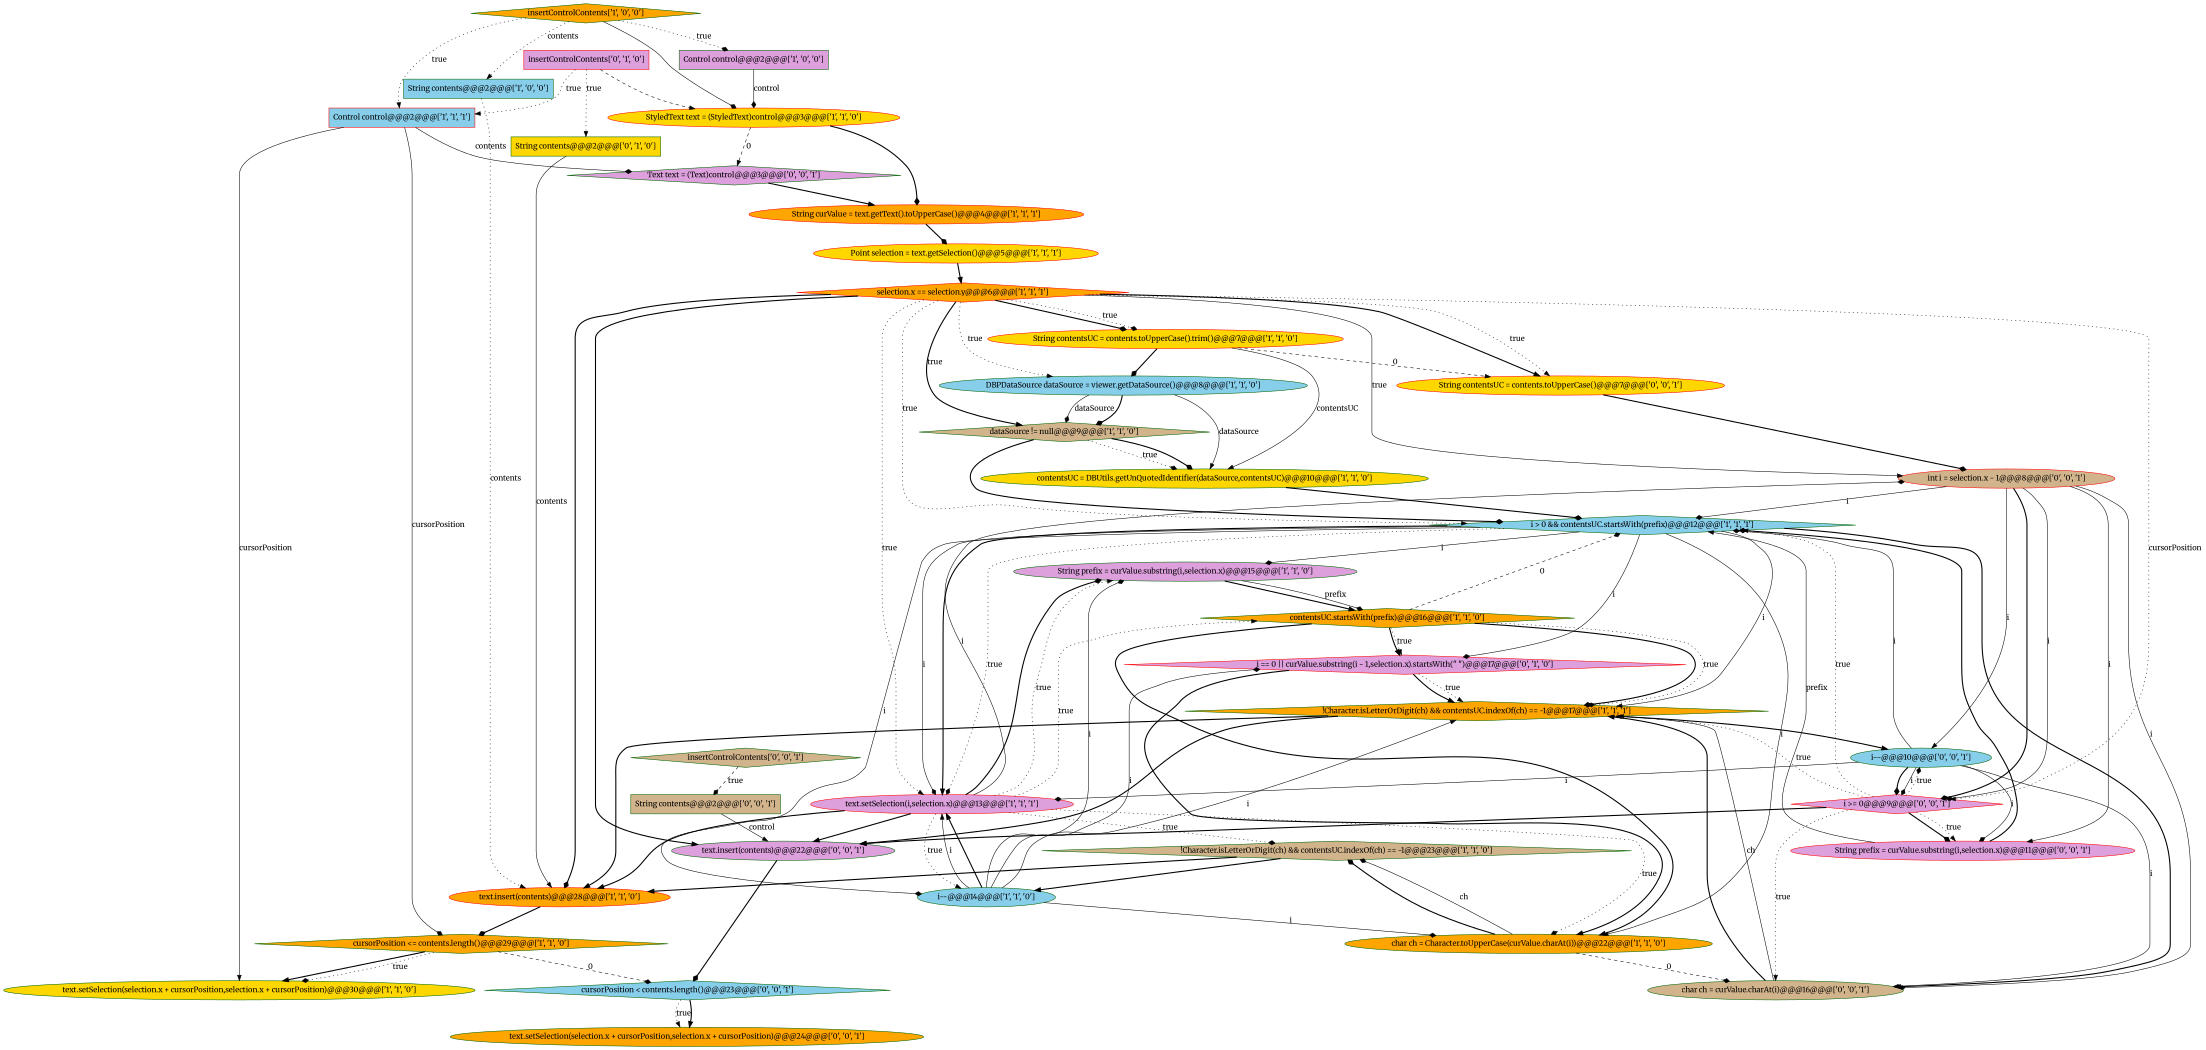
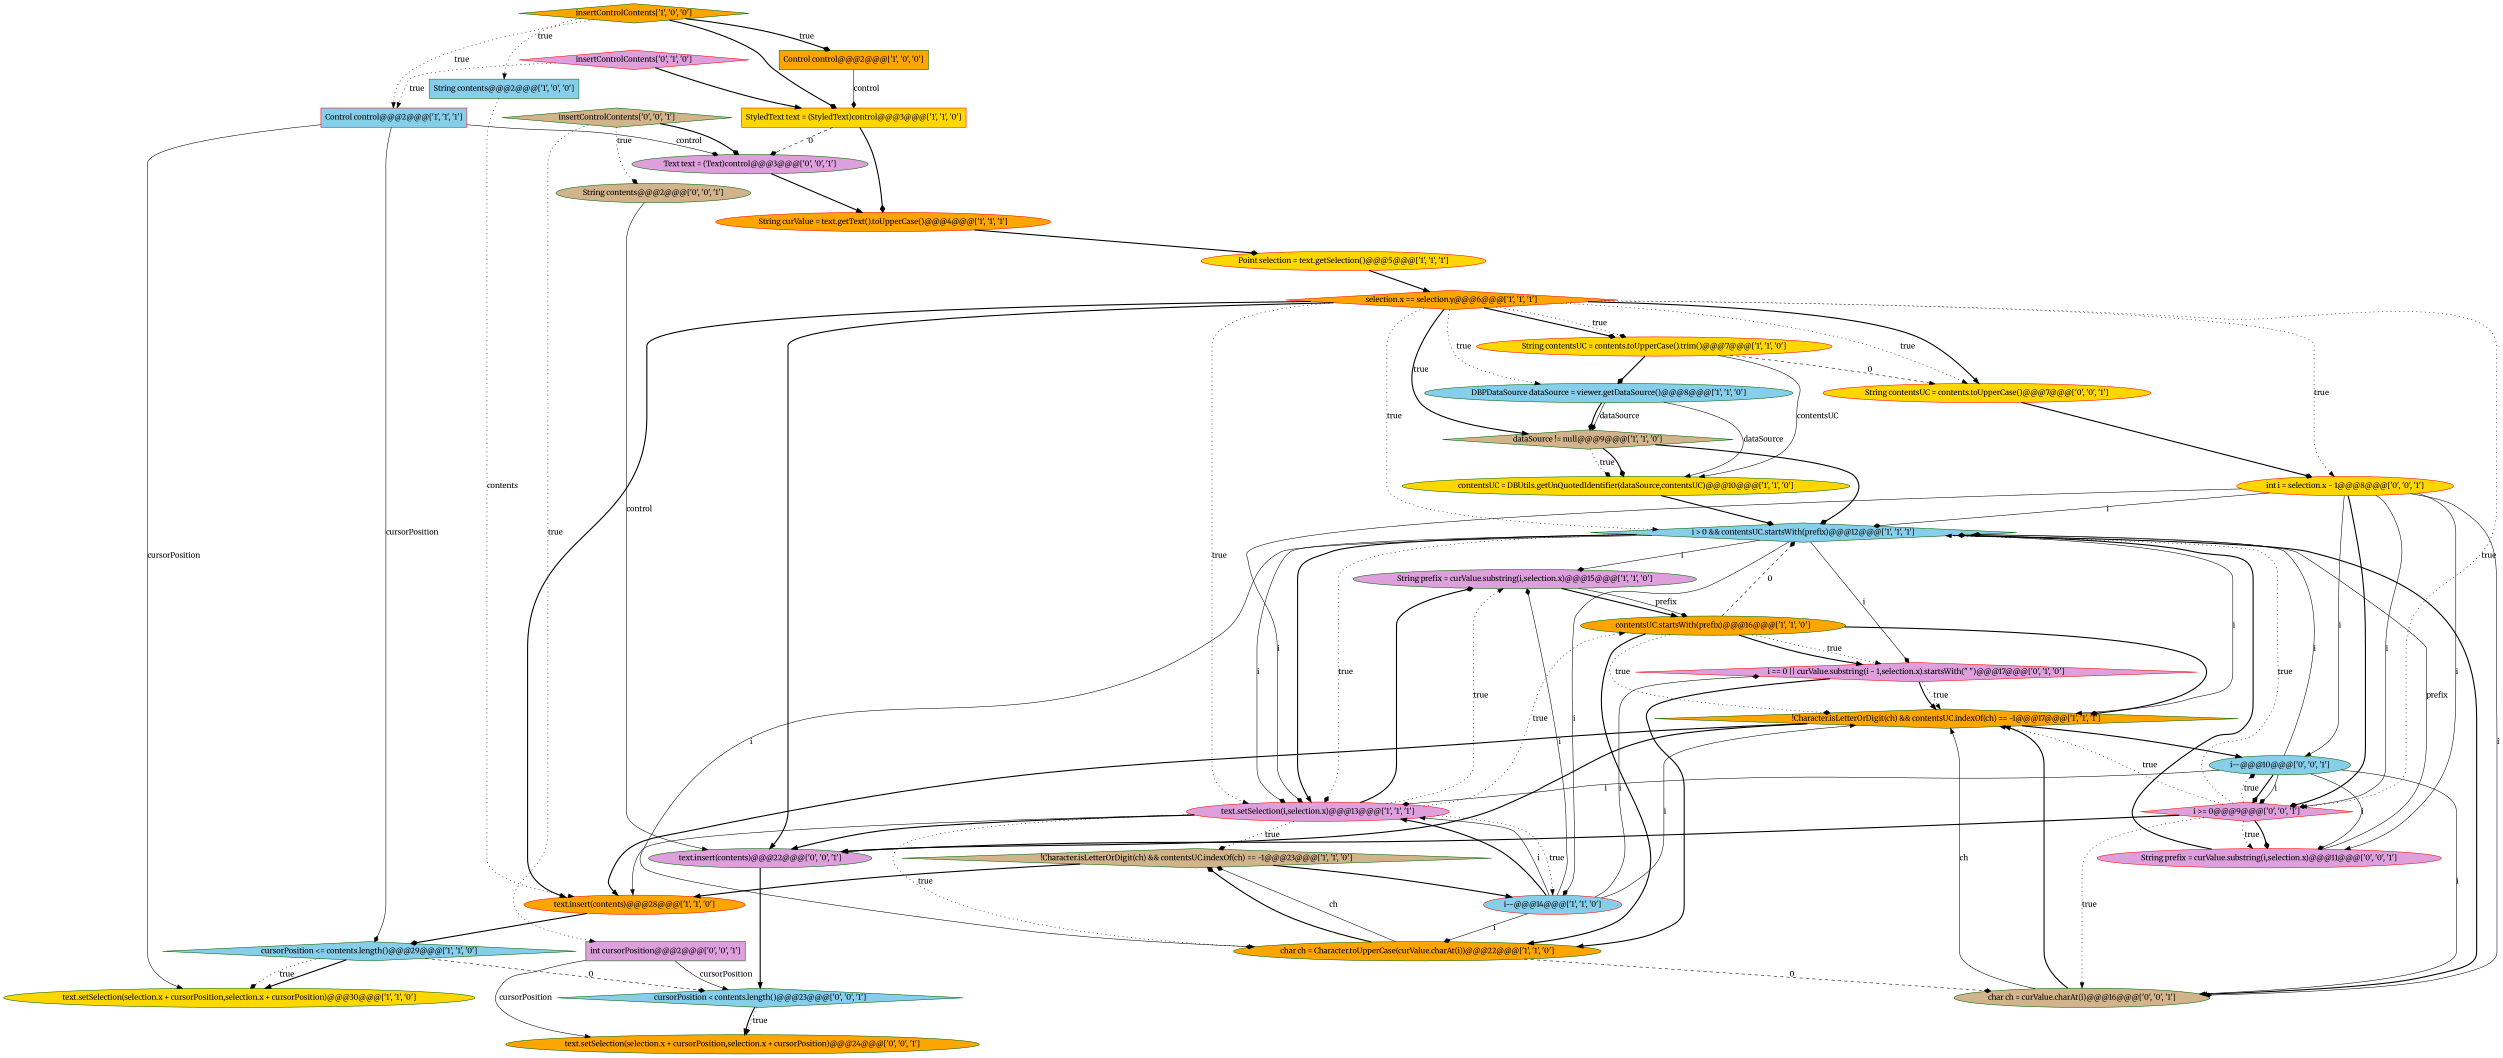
(671, 32) -> (755, 29)
(563, 37) -> (545, 37)
(586, 60) -> (634, 60)
(754, 60) -> (854, 60)
(667, 63) -> (756, 51)
(643, 93) -> (725, 90)
(754, 118) -> (854, 118)
none -> (698, 133)
(745, 144) -> (805, 140)
(491, 147) -> (689, 141)
(586, 147) -> none
(734, 175) -> (750, 164)
(1438, 451) -> (2216, 322)
(575, 476) -> (676, 333)
(2007, 479) -> (2345, 486)
(1290, 507) -> (1614, 512)
(2175, 548) -> (2489, 556)
(1387, 618) -> (1713, 626)
(728, 778) -> (619, 155)
(706, 804) -> (653, 193)
(655, 849) -> (896, 825)
(986, 897) -> (1553, 905)
(737, 918) -> (760, 925)
(461, 944) -> (369, 951)
none -> (666, 951)
